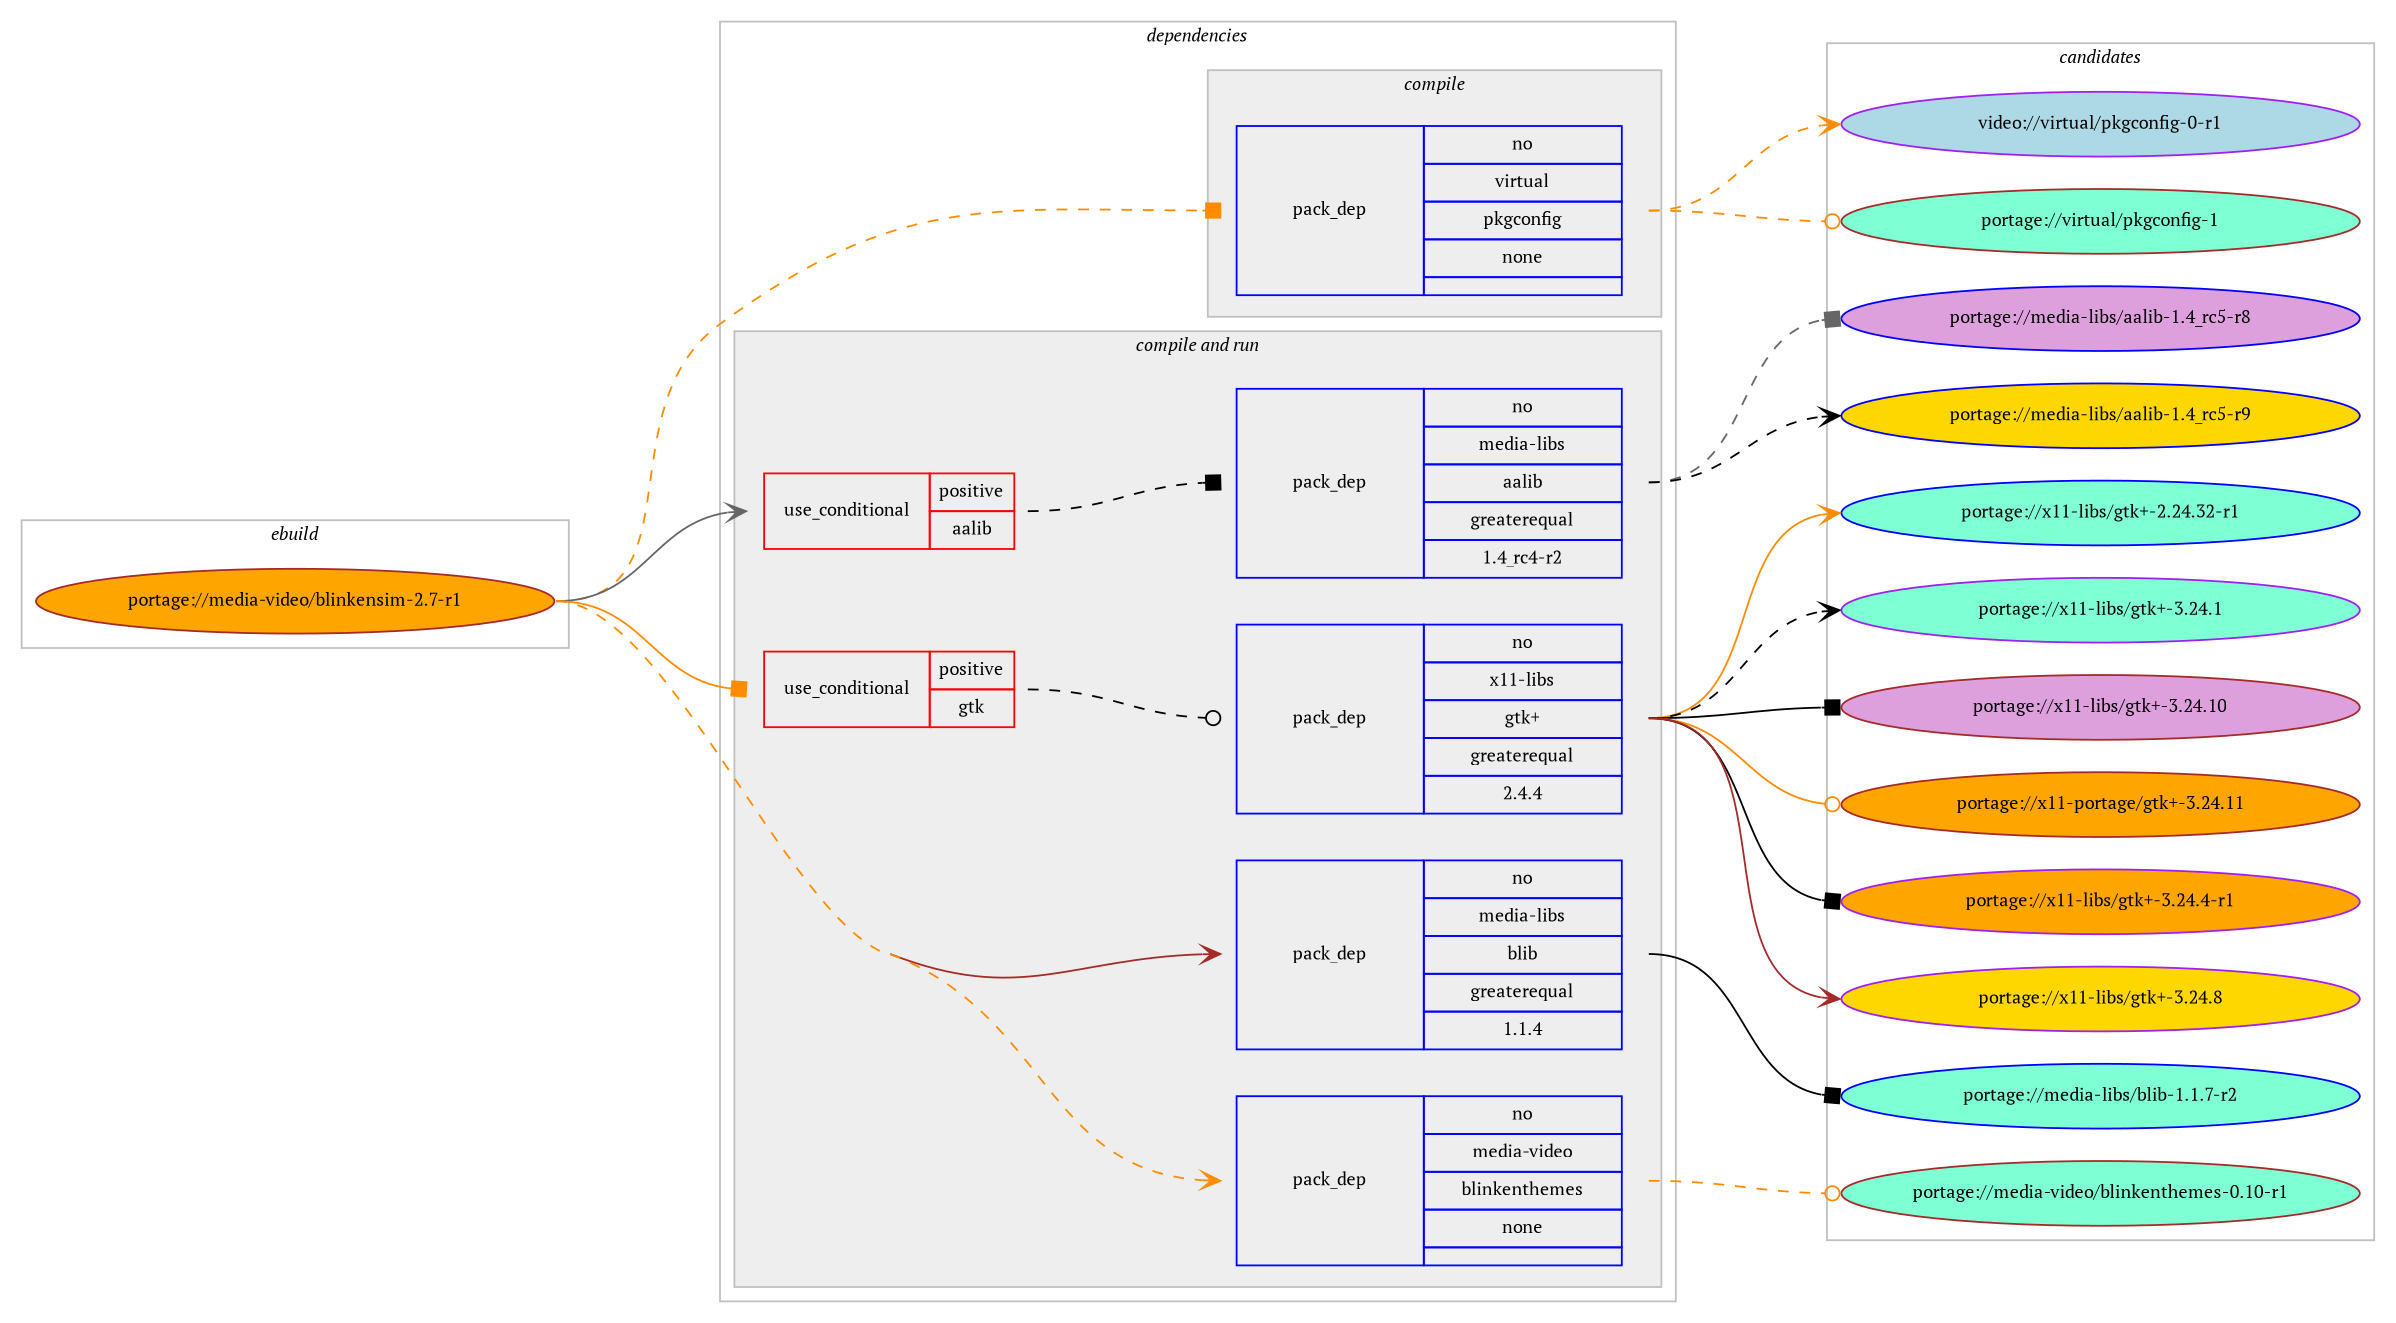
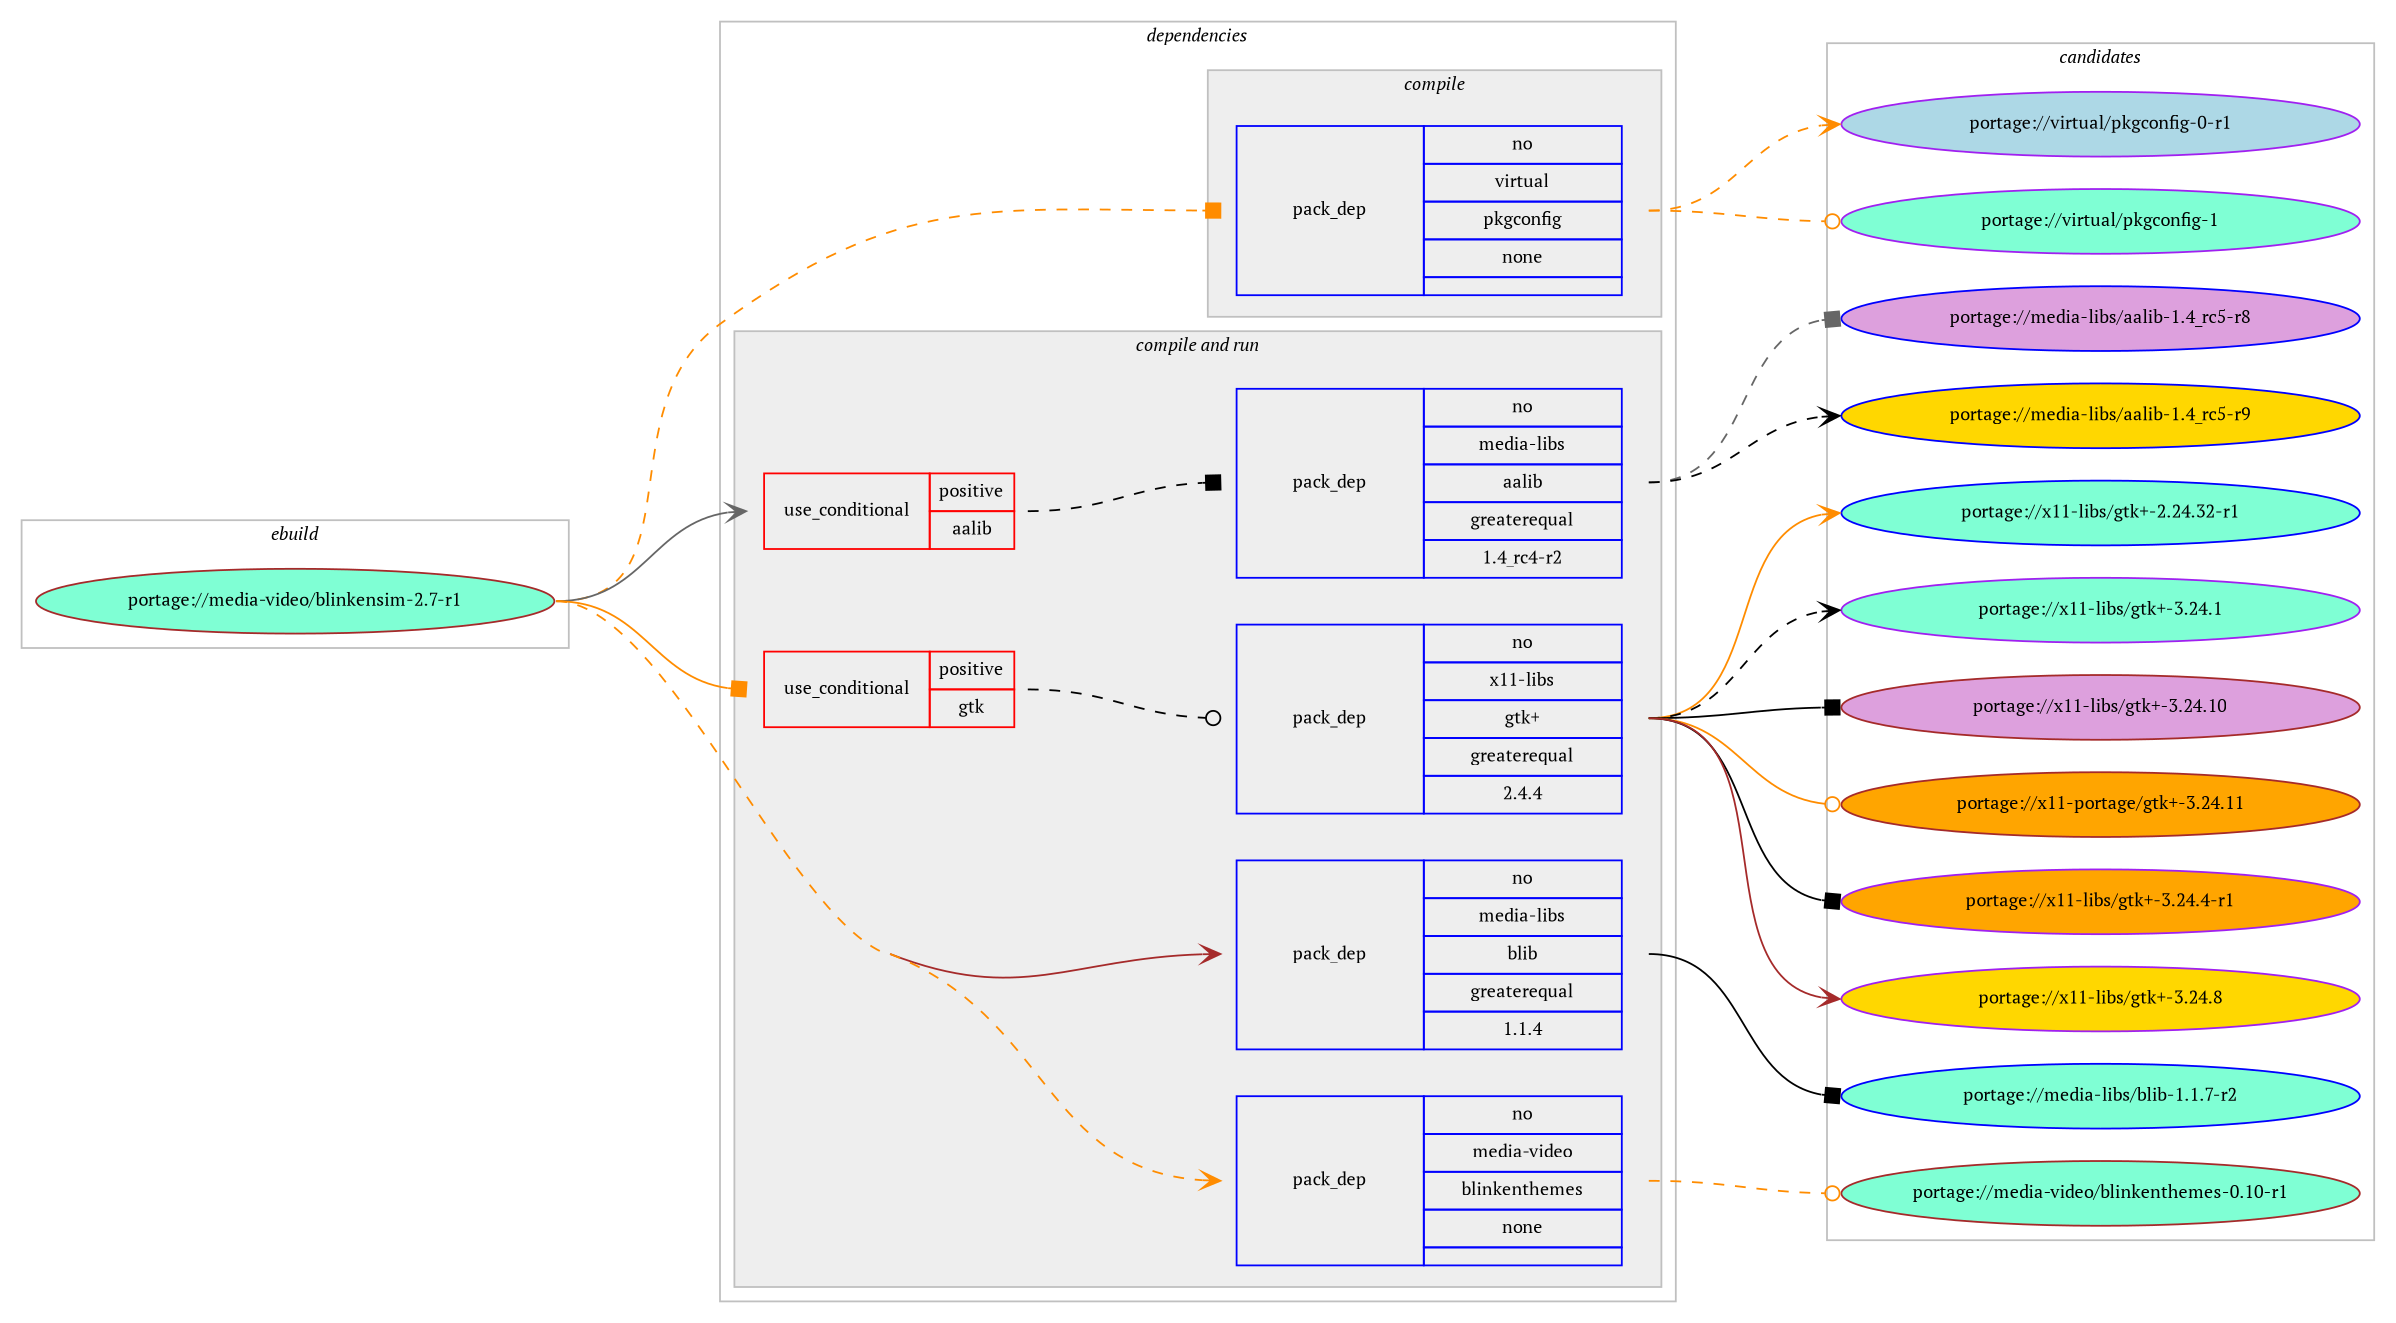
(2101, 124) -> (2101, 124)
(2101, 221) -> (2101, 221)
(295, 601) -> (295, 601)
